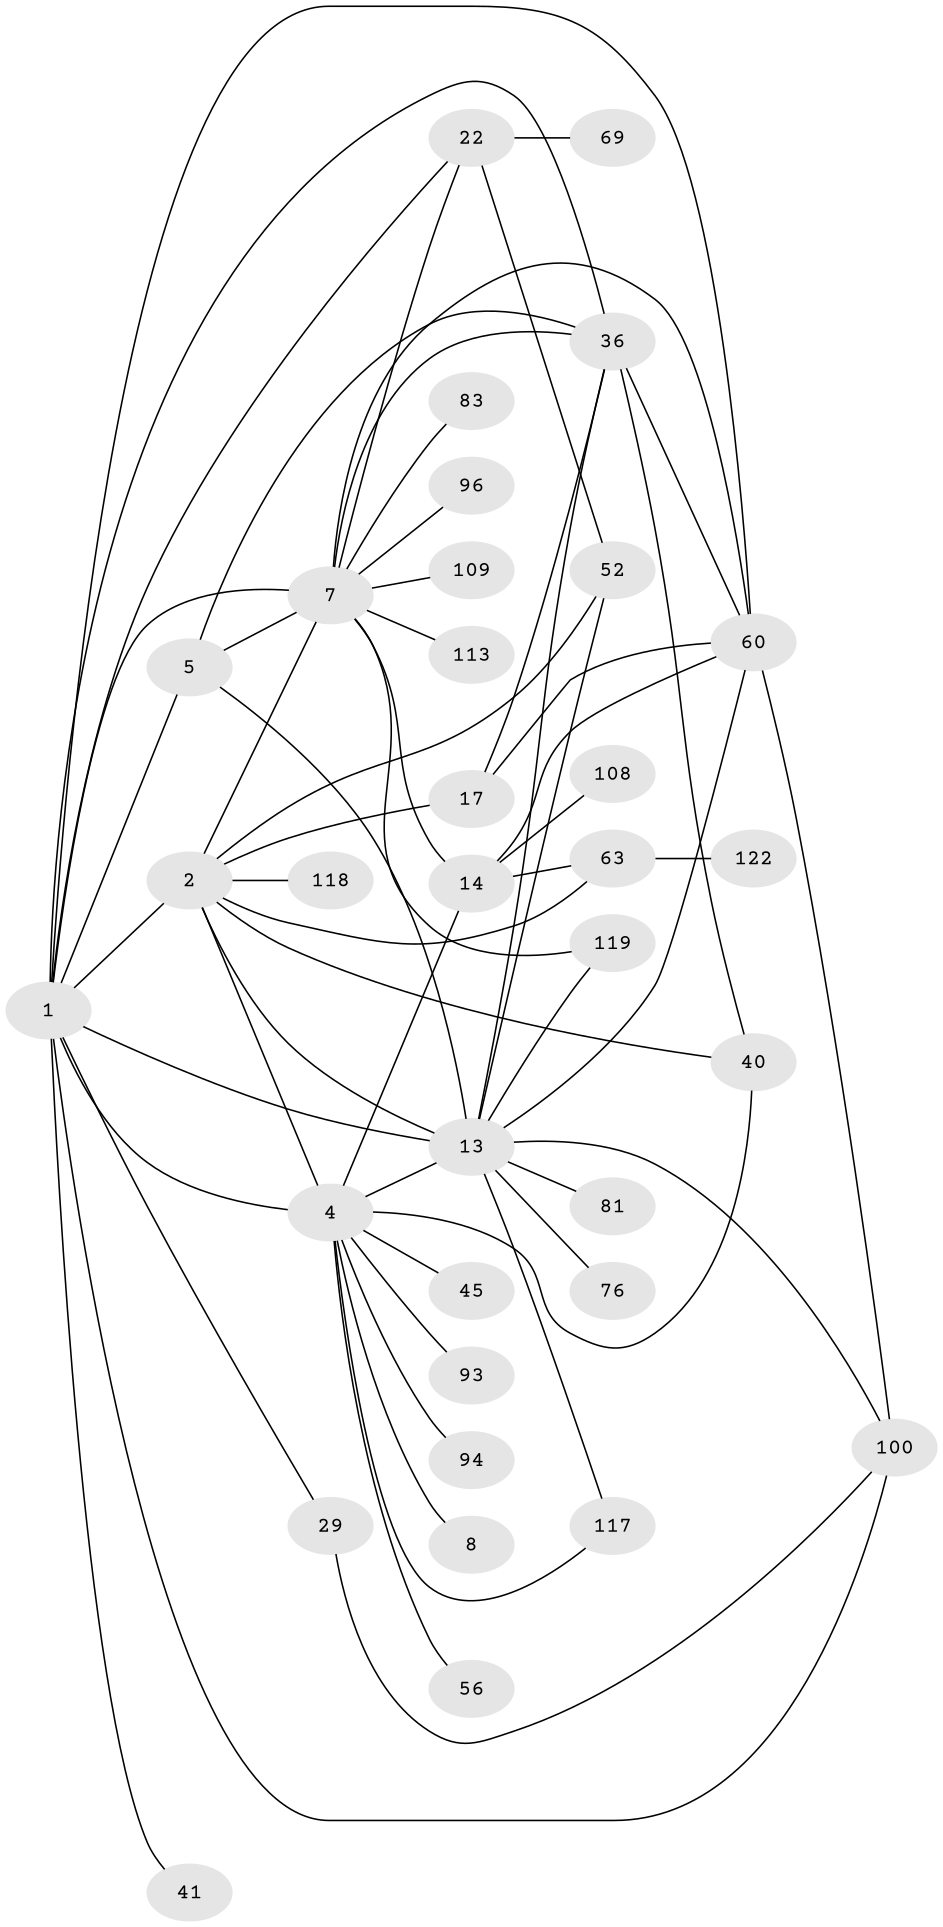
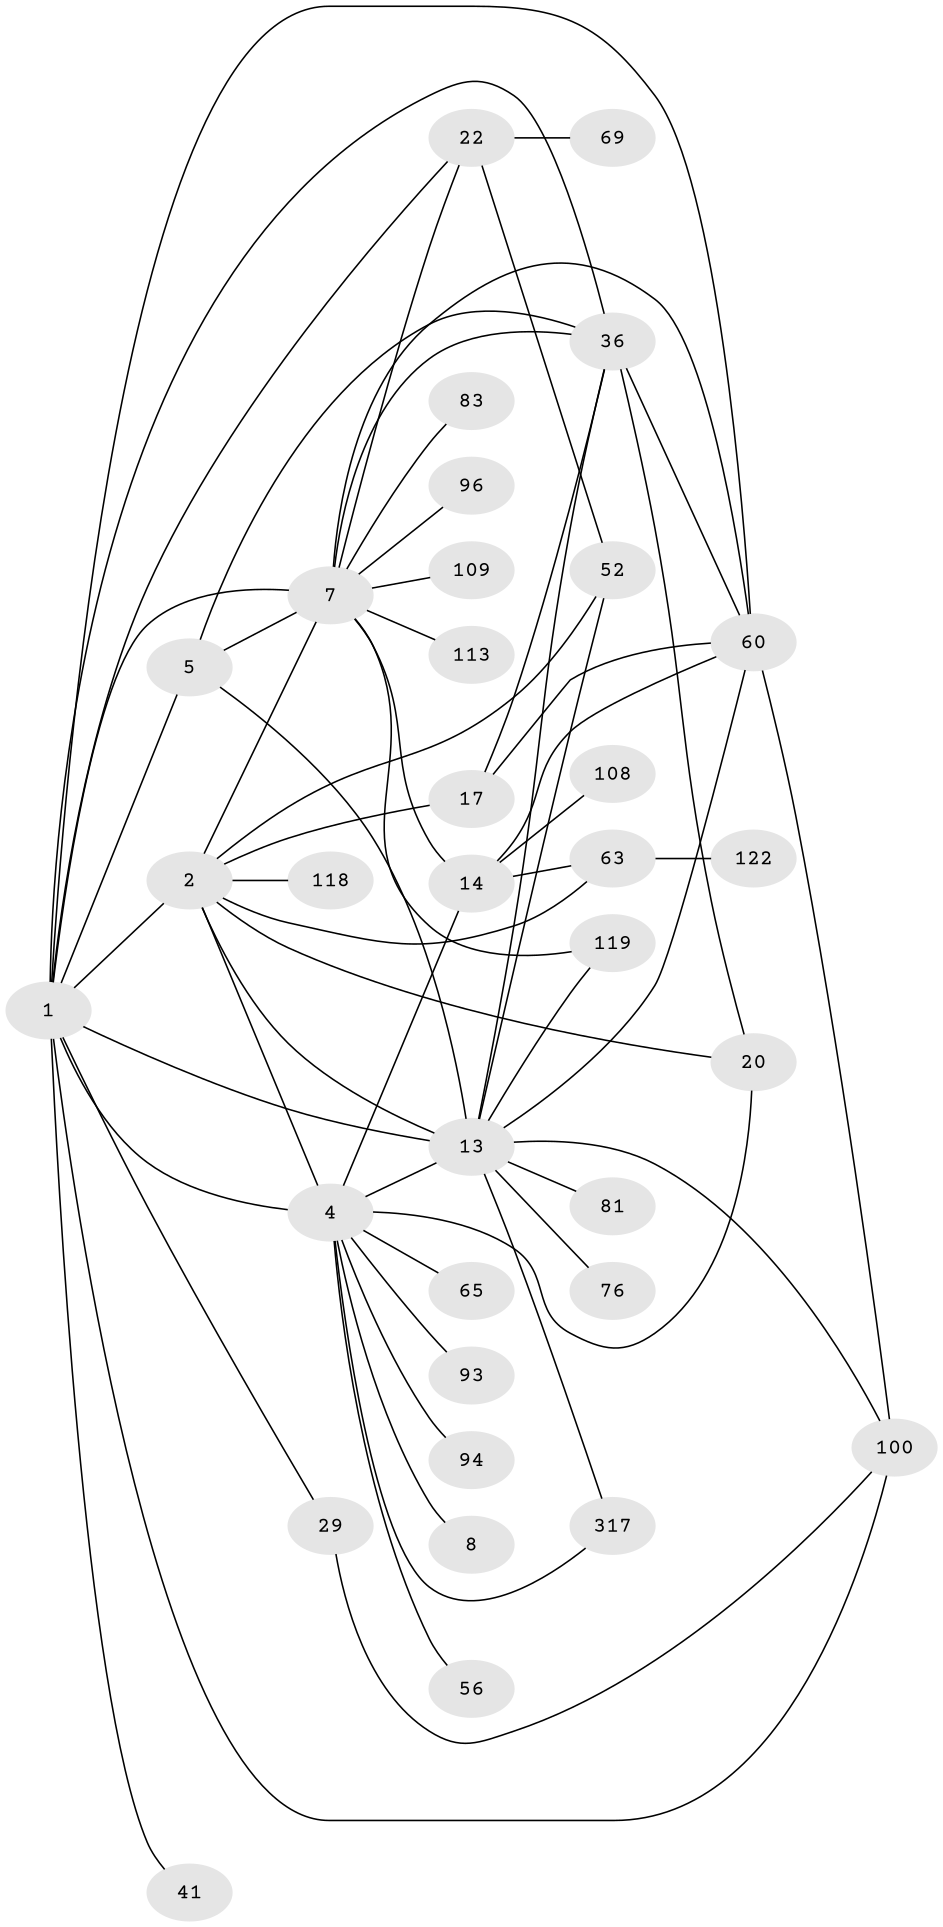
(754, 1062) -> (754, 1062)
(472, 1291) -> (472, 1291)
(613, 1526) -> (613, 1526)
